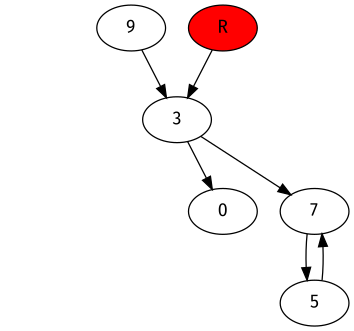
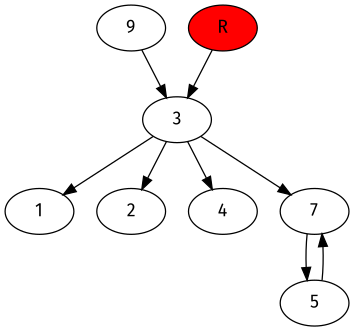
none -> (39, 211)
none -> (131, 211)
(223, 211) -> (223, 211)
